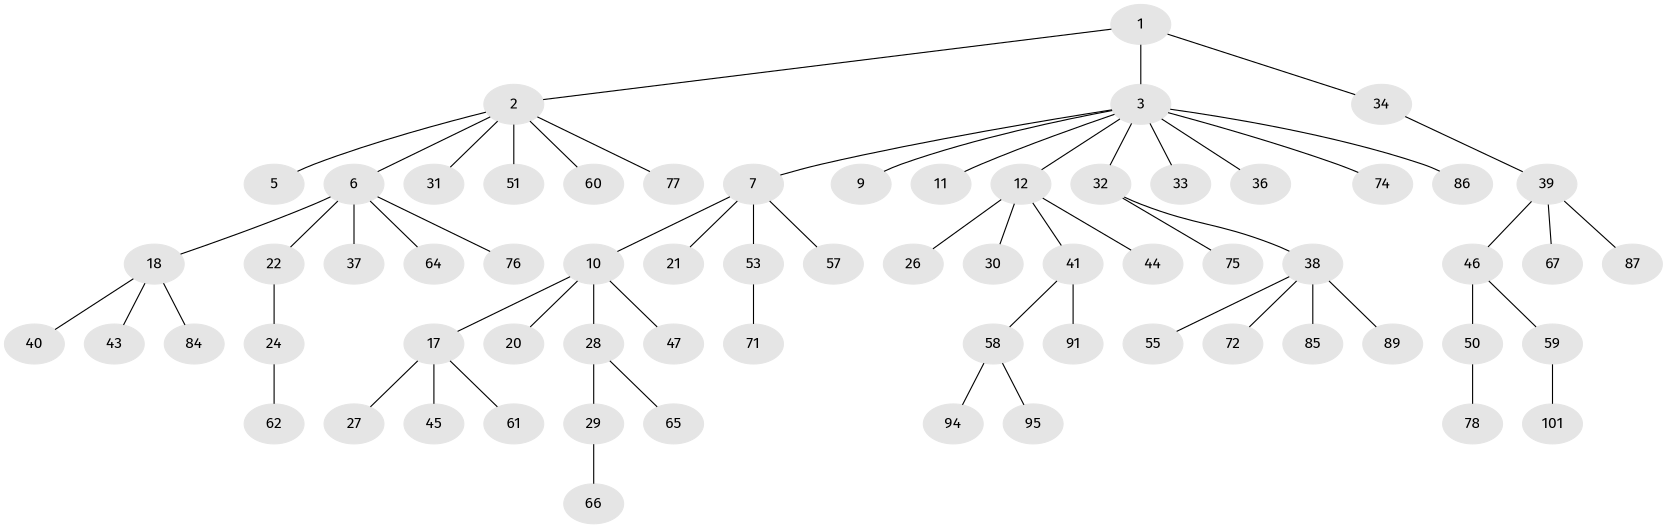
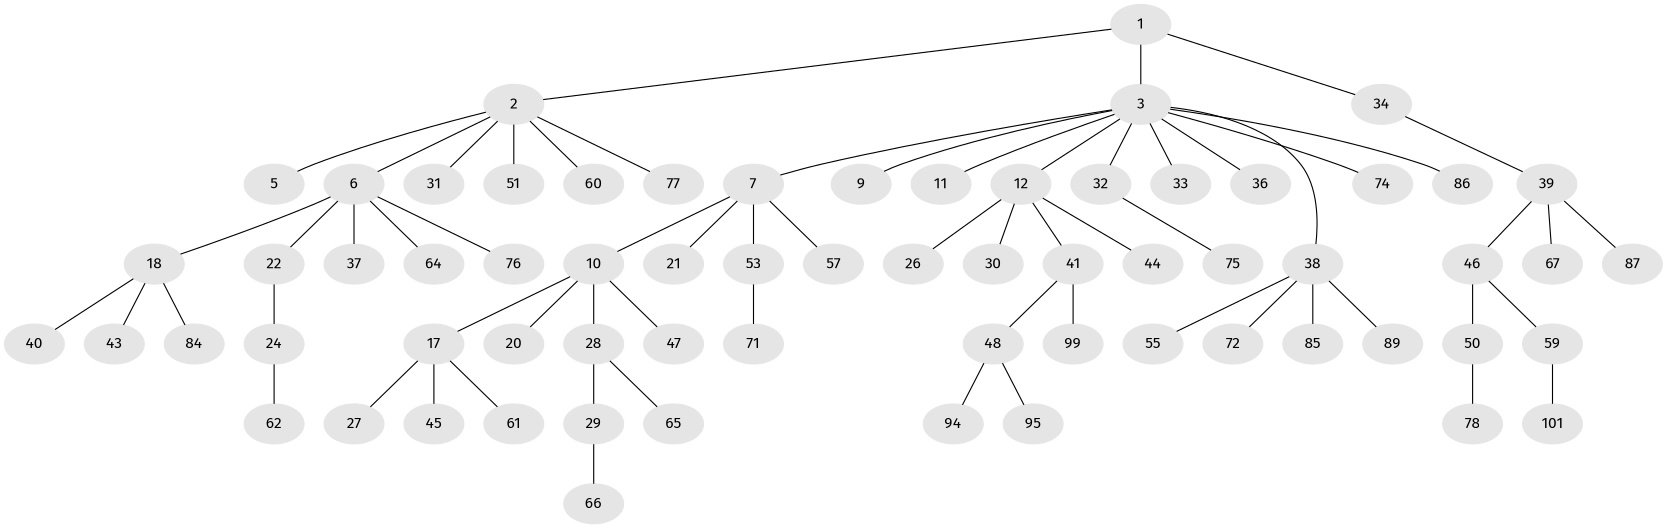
(1207, 224) -> (1258, 131)
(993, 344) -> (993, 344)
(1073, 344) -> (1073, 344)
